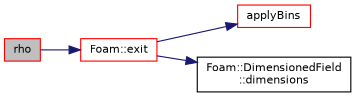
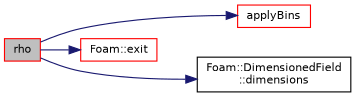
(192, 34) -> (132, 21)
(172, 58) -> (112, 76)
